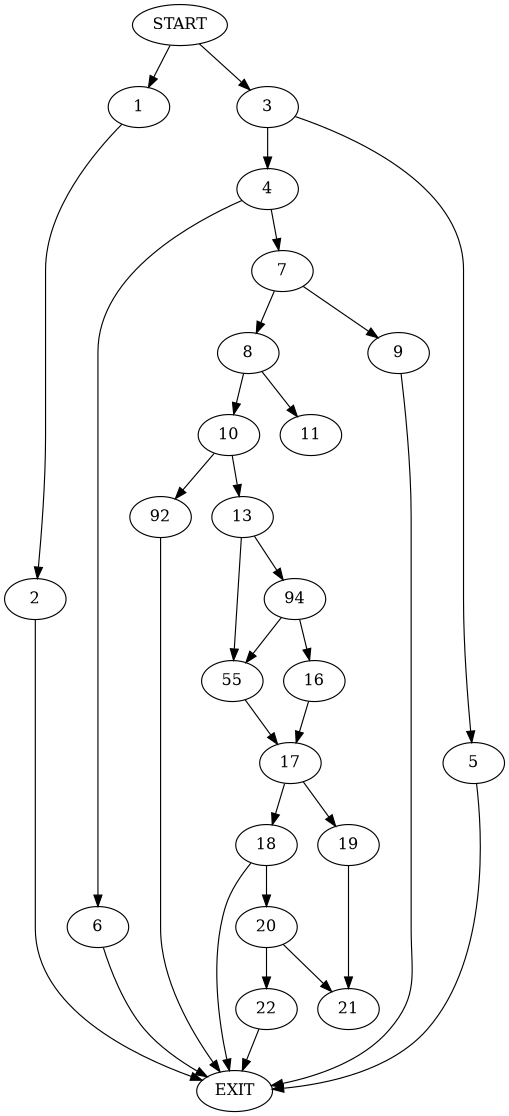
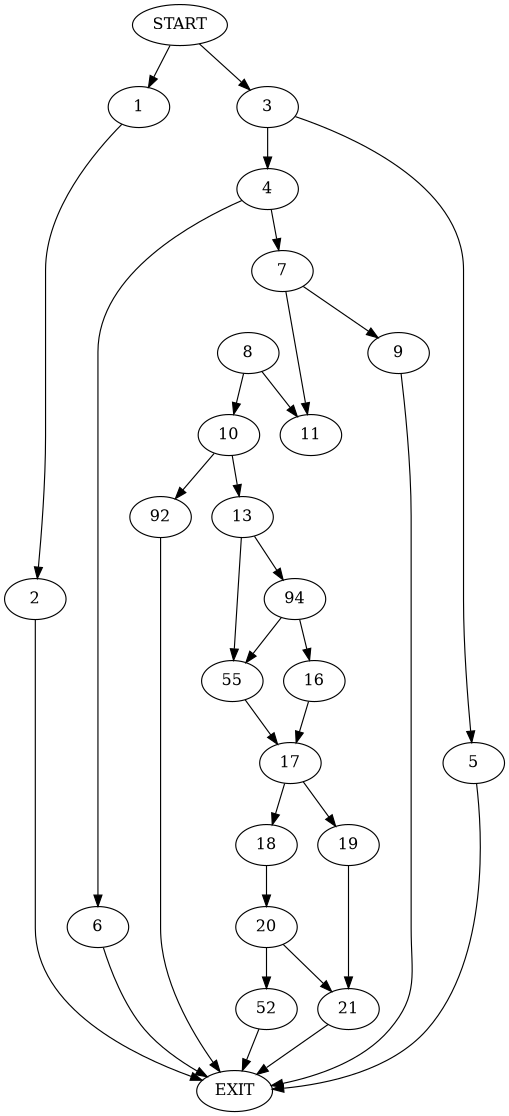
(268, 307) -> (296, 347)
(217, 958) -> (297, 1046)
(266, 1009) -> (266, 1009)
